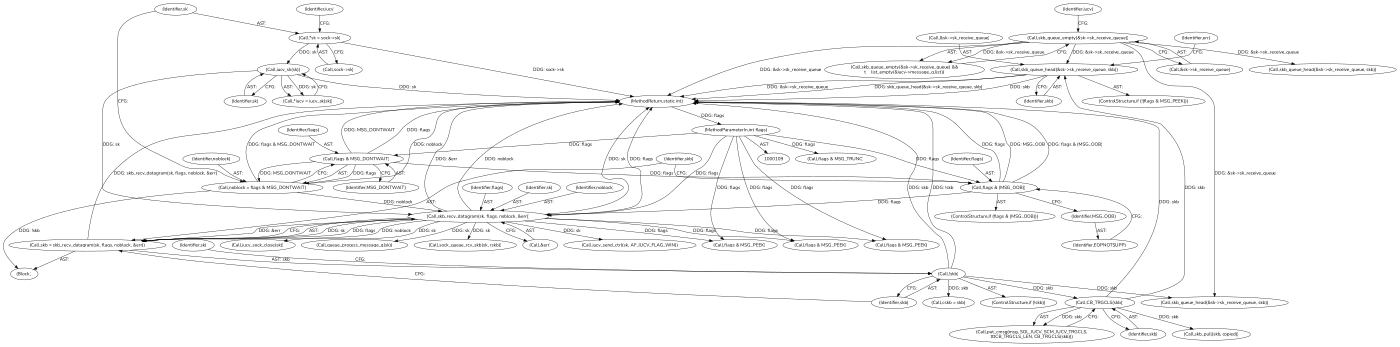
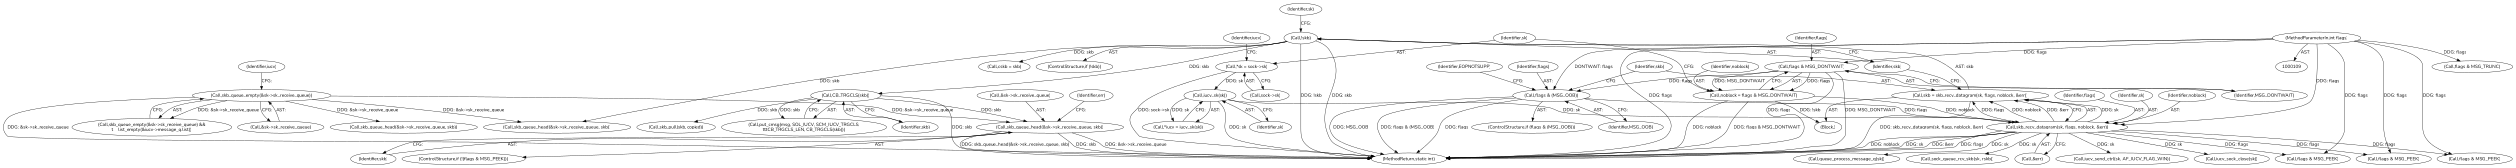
(695, 115) -> (1623, 63)
(928, 159) -> (1594, 67)
(1096, 229) -> (1593, 112)
